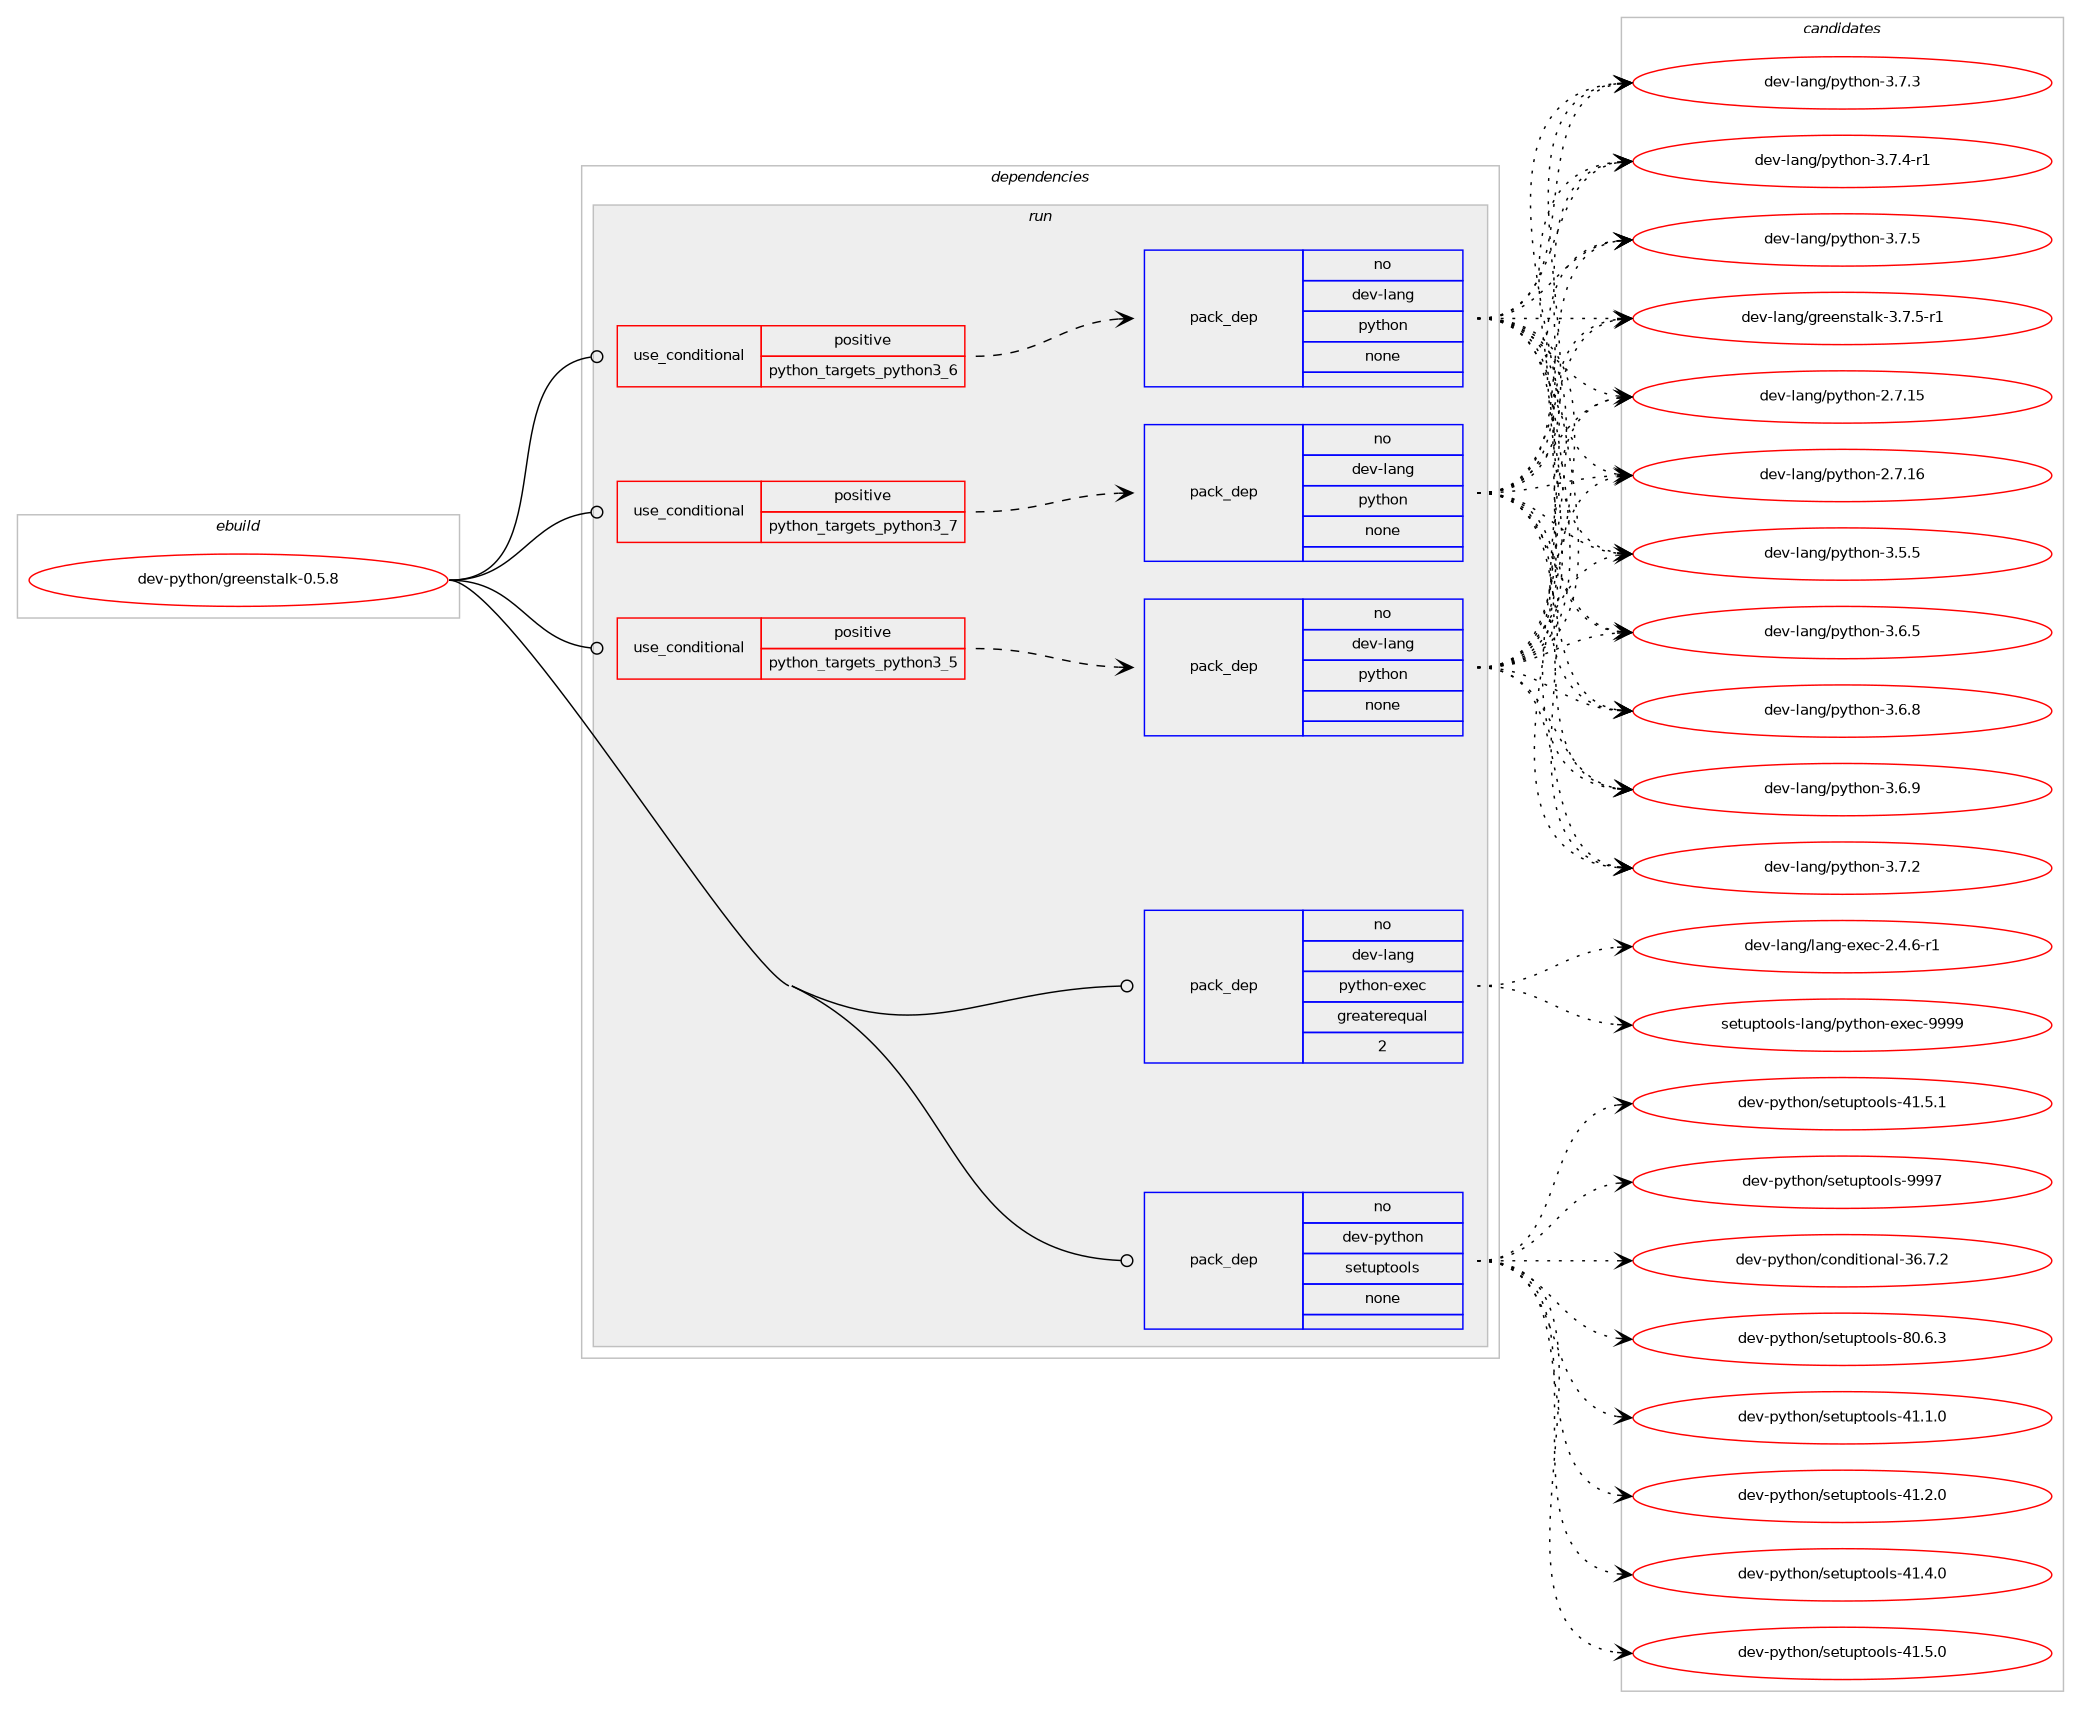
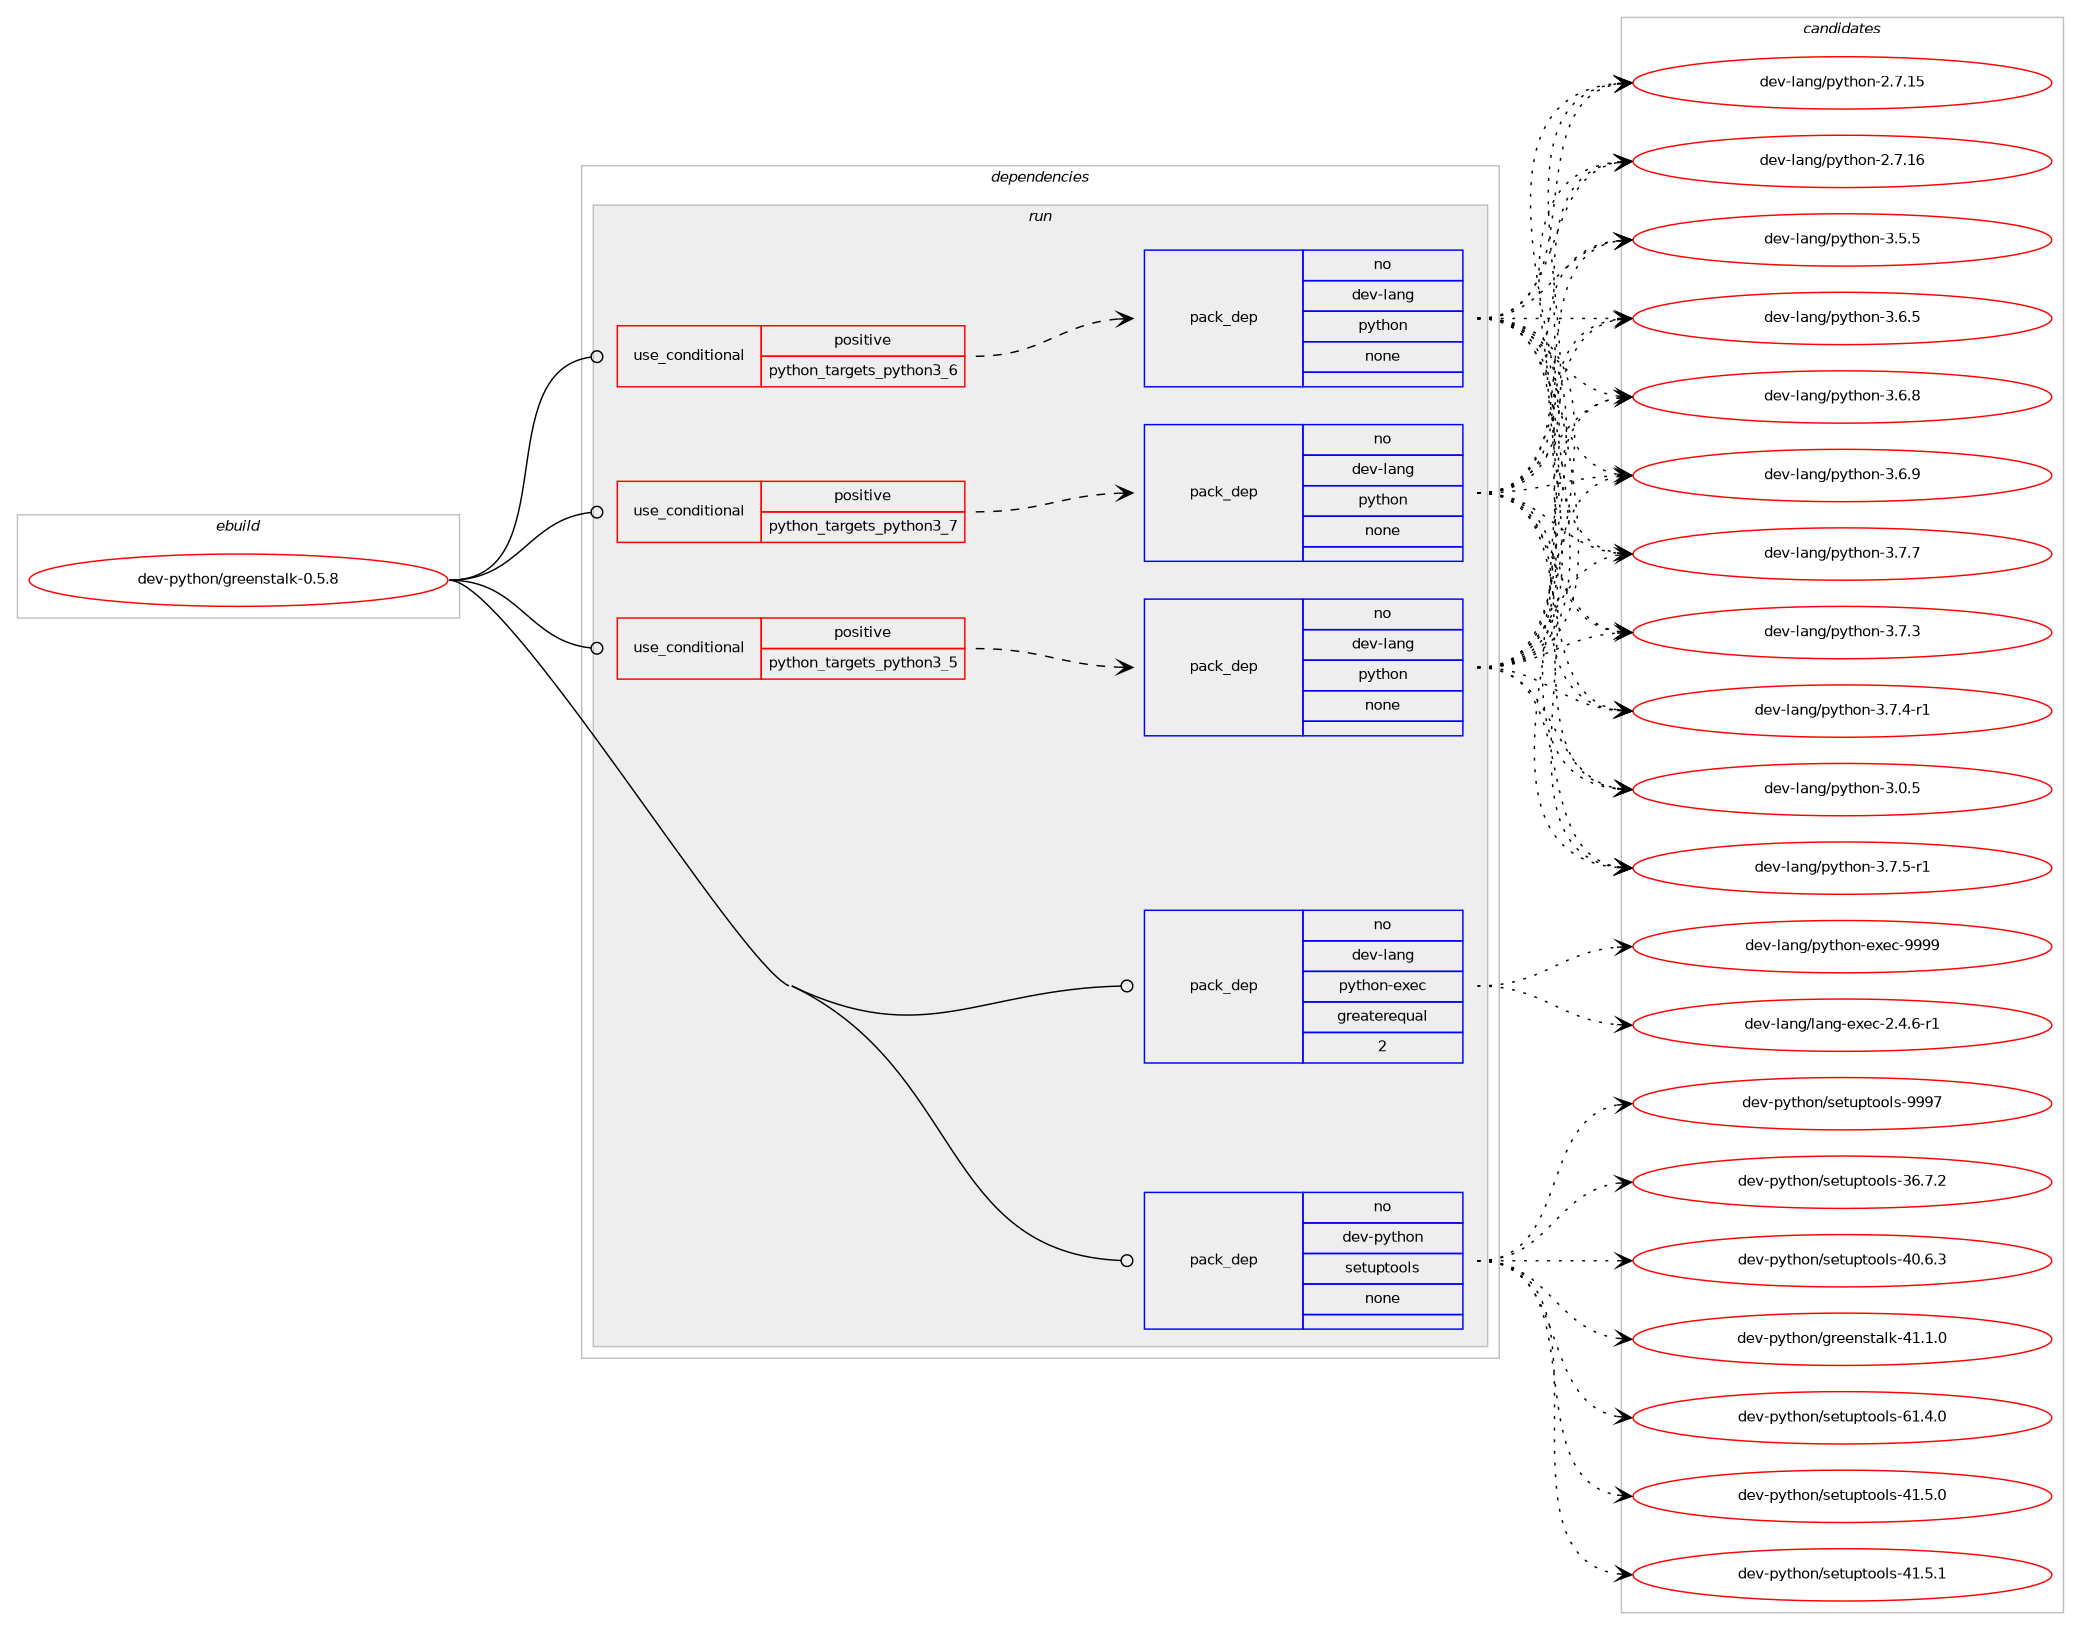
(1842, 240) -> (1842, 790)
(1842, 318) -> (1842, 868)
(1842, 868) -> (1842, 554)
(1842, 1025) -> (1842, 947)
(1842, 1261) -> (1842, 1182)
(1842, 1339) -> (1842, 1261)
(1842, 1418) -> (1842, 1339)
(1842, 1496) -> none
(1842, 1575) -> (1842, 1418)
